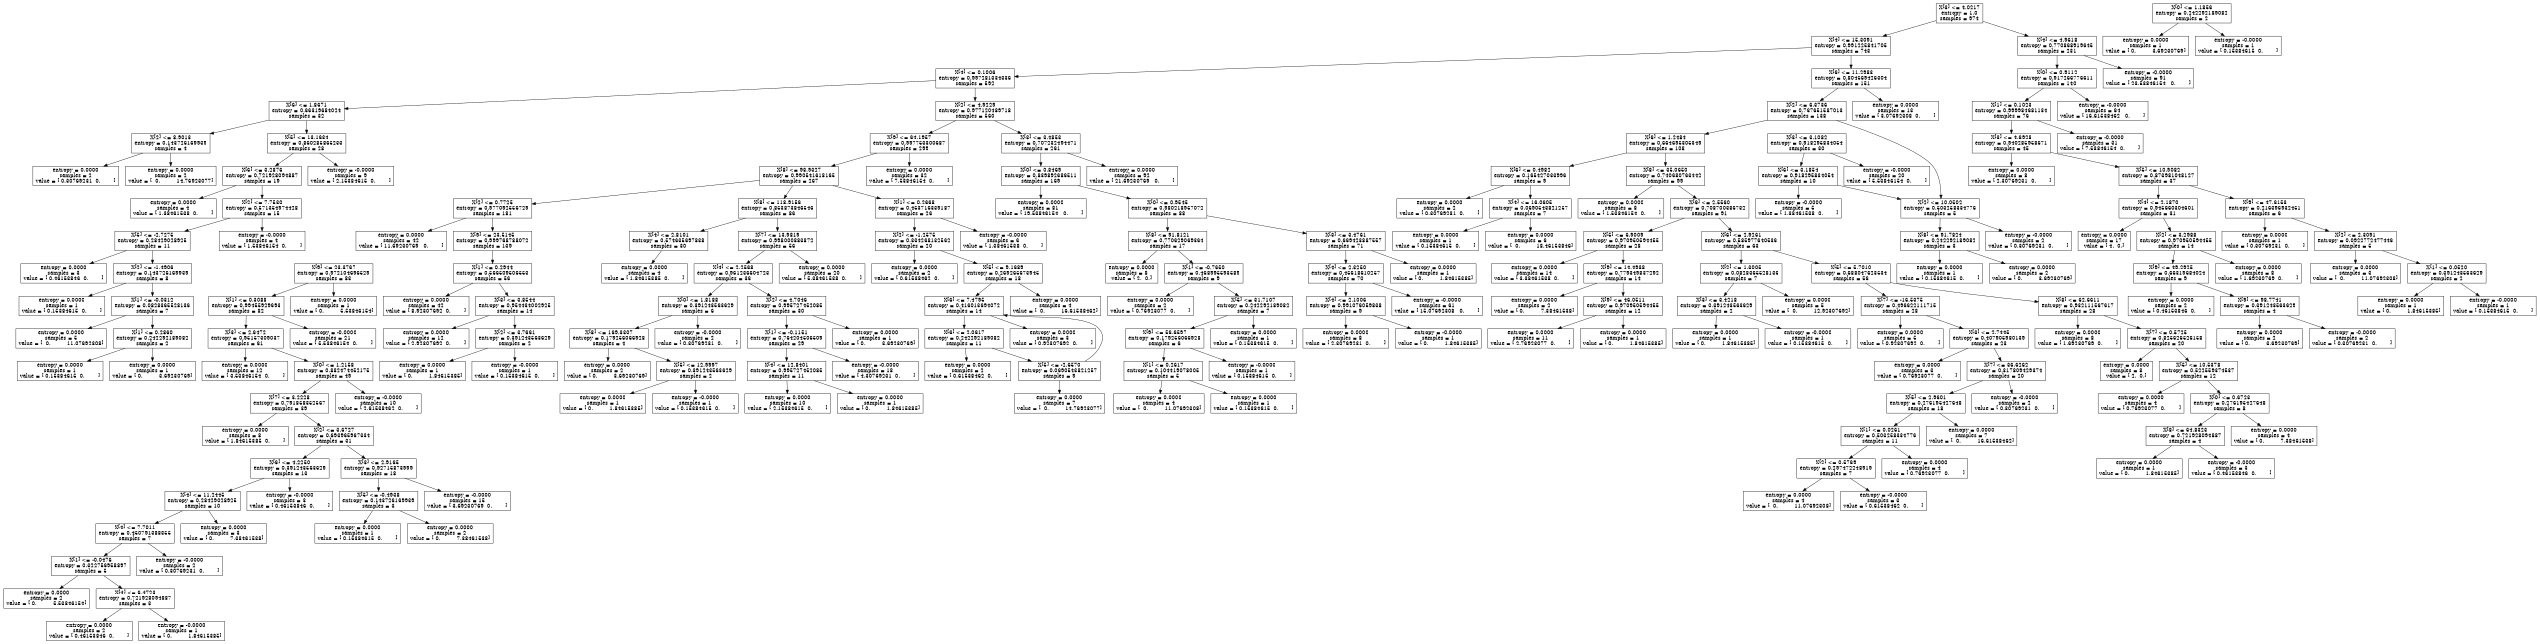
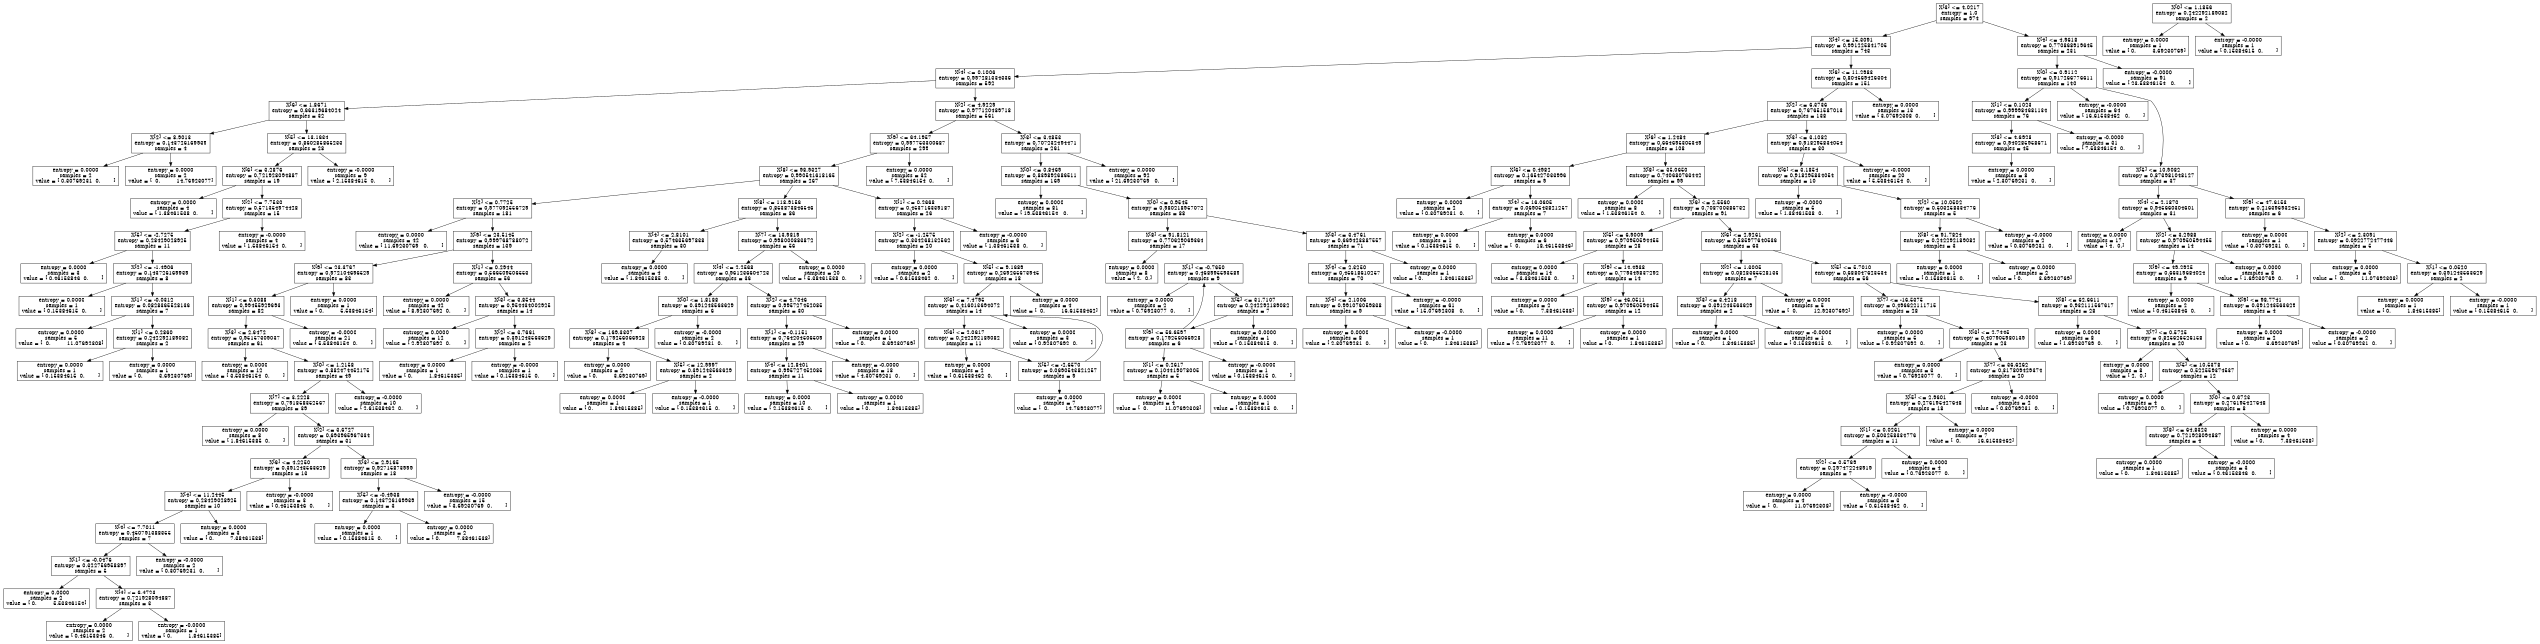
(975, 111) -> (975, 111)
(1901, 145) -> (1807, 125)
(2083, 159) -> (2153, 104)
(1184, 256) -> (1199, 311)
none -> (415, 258)
